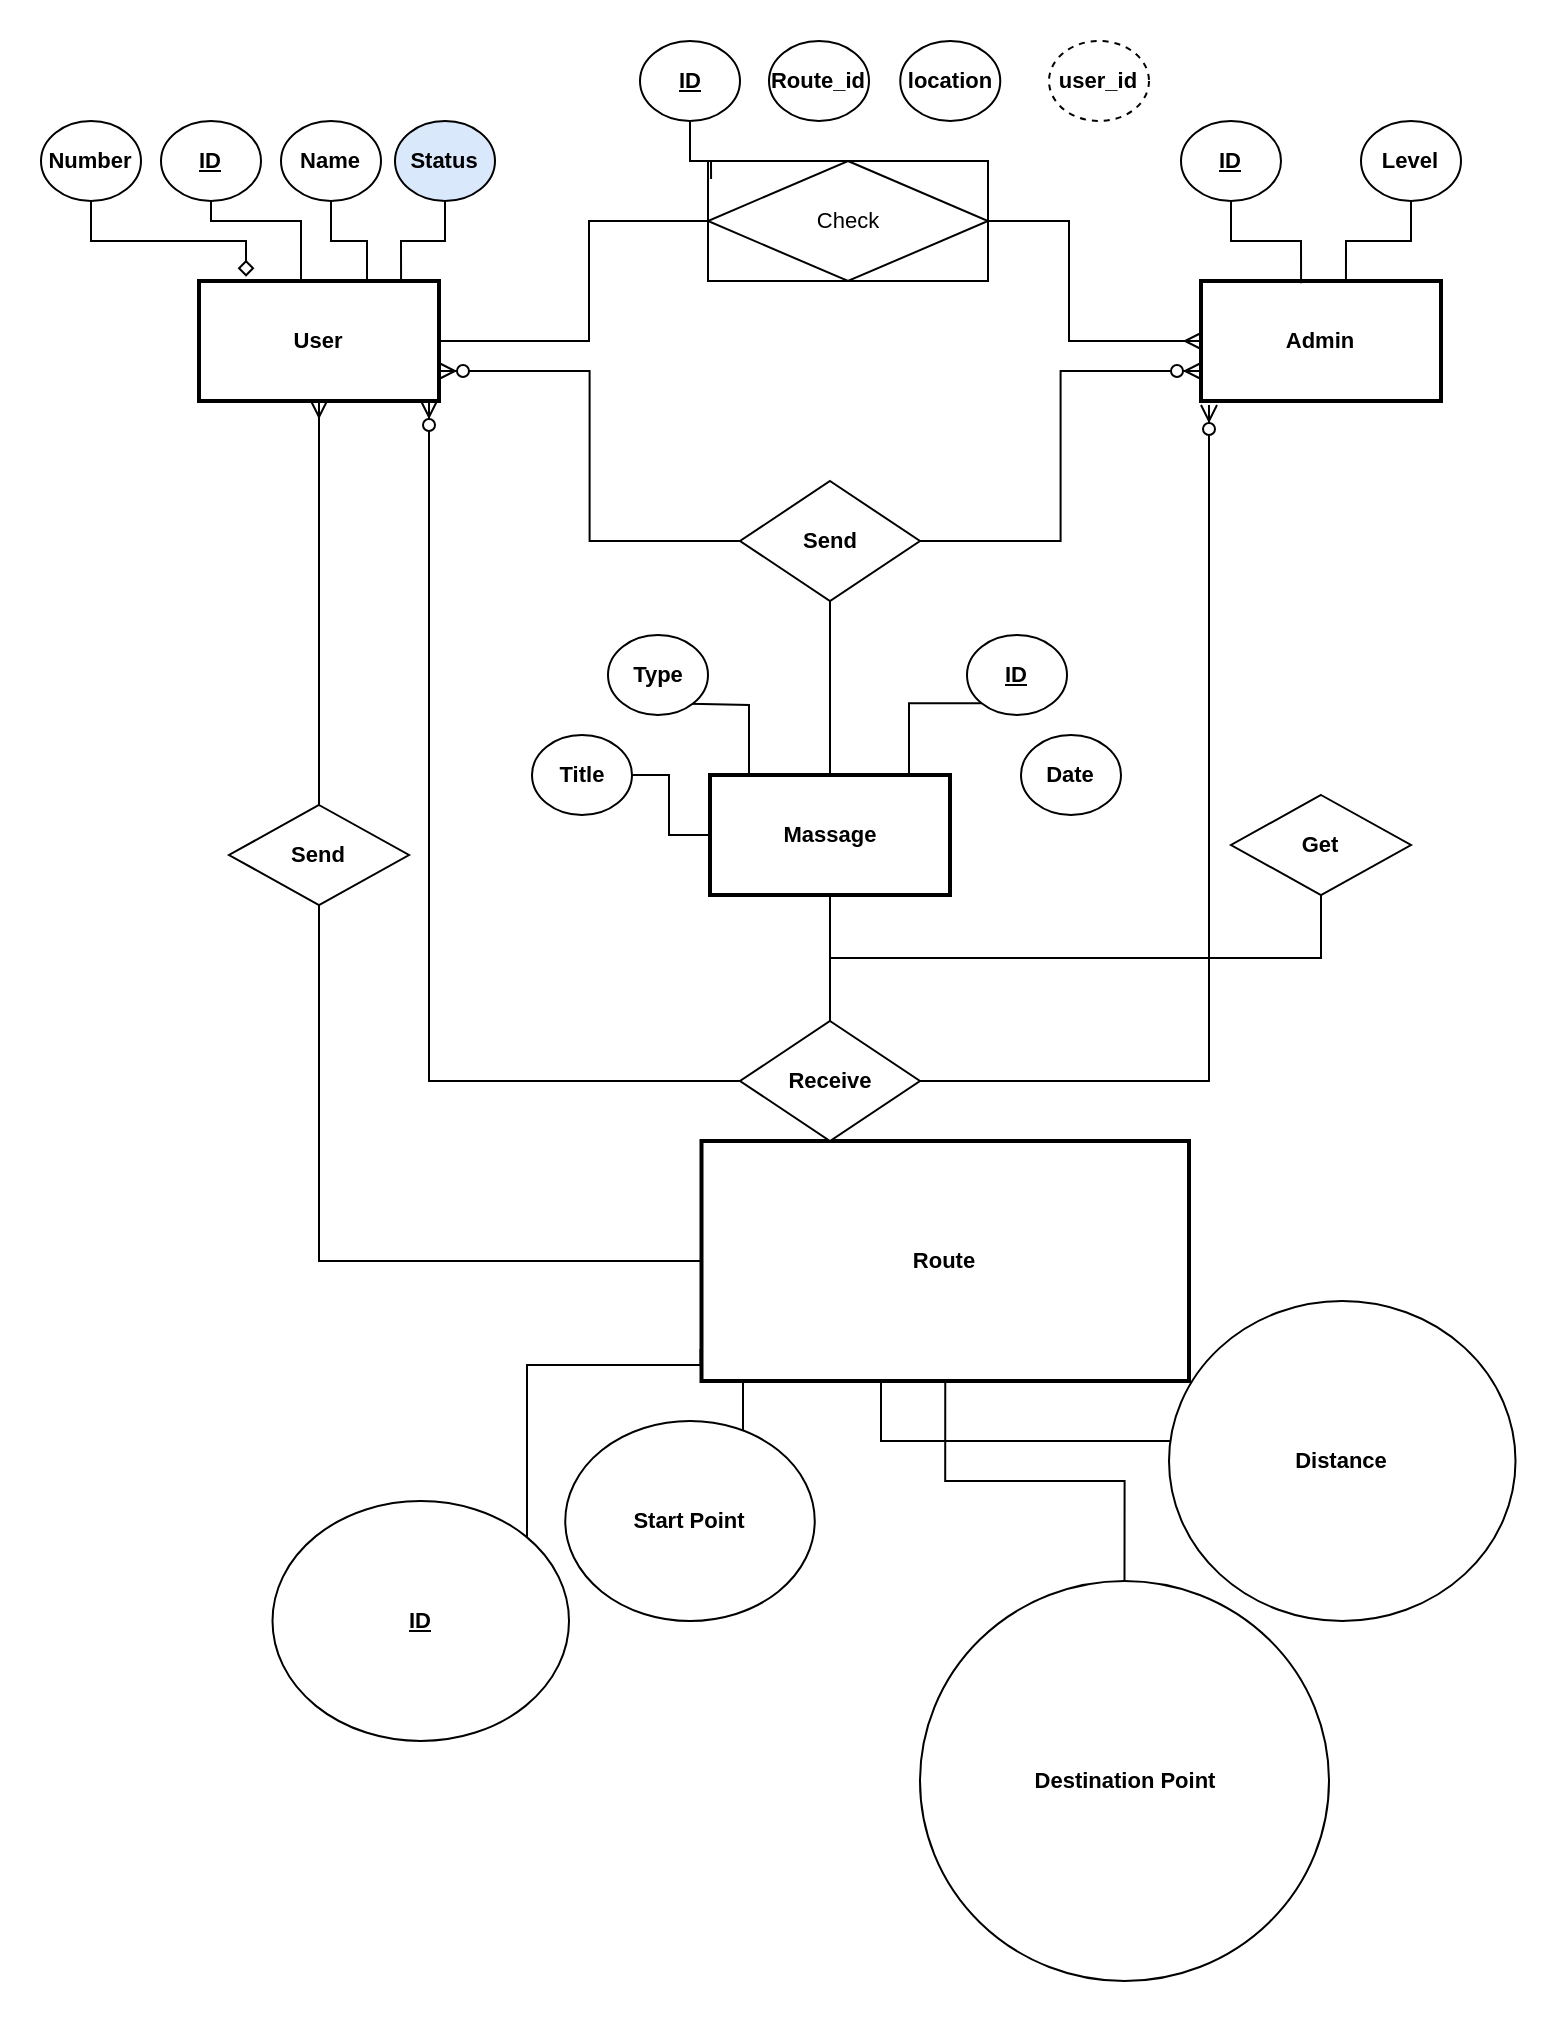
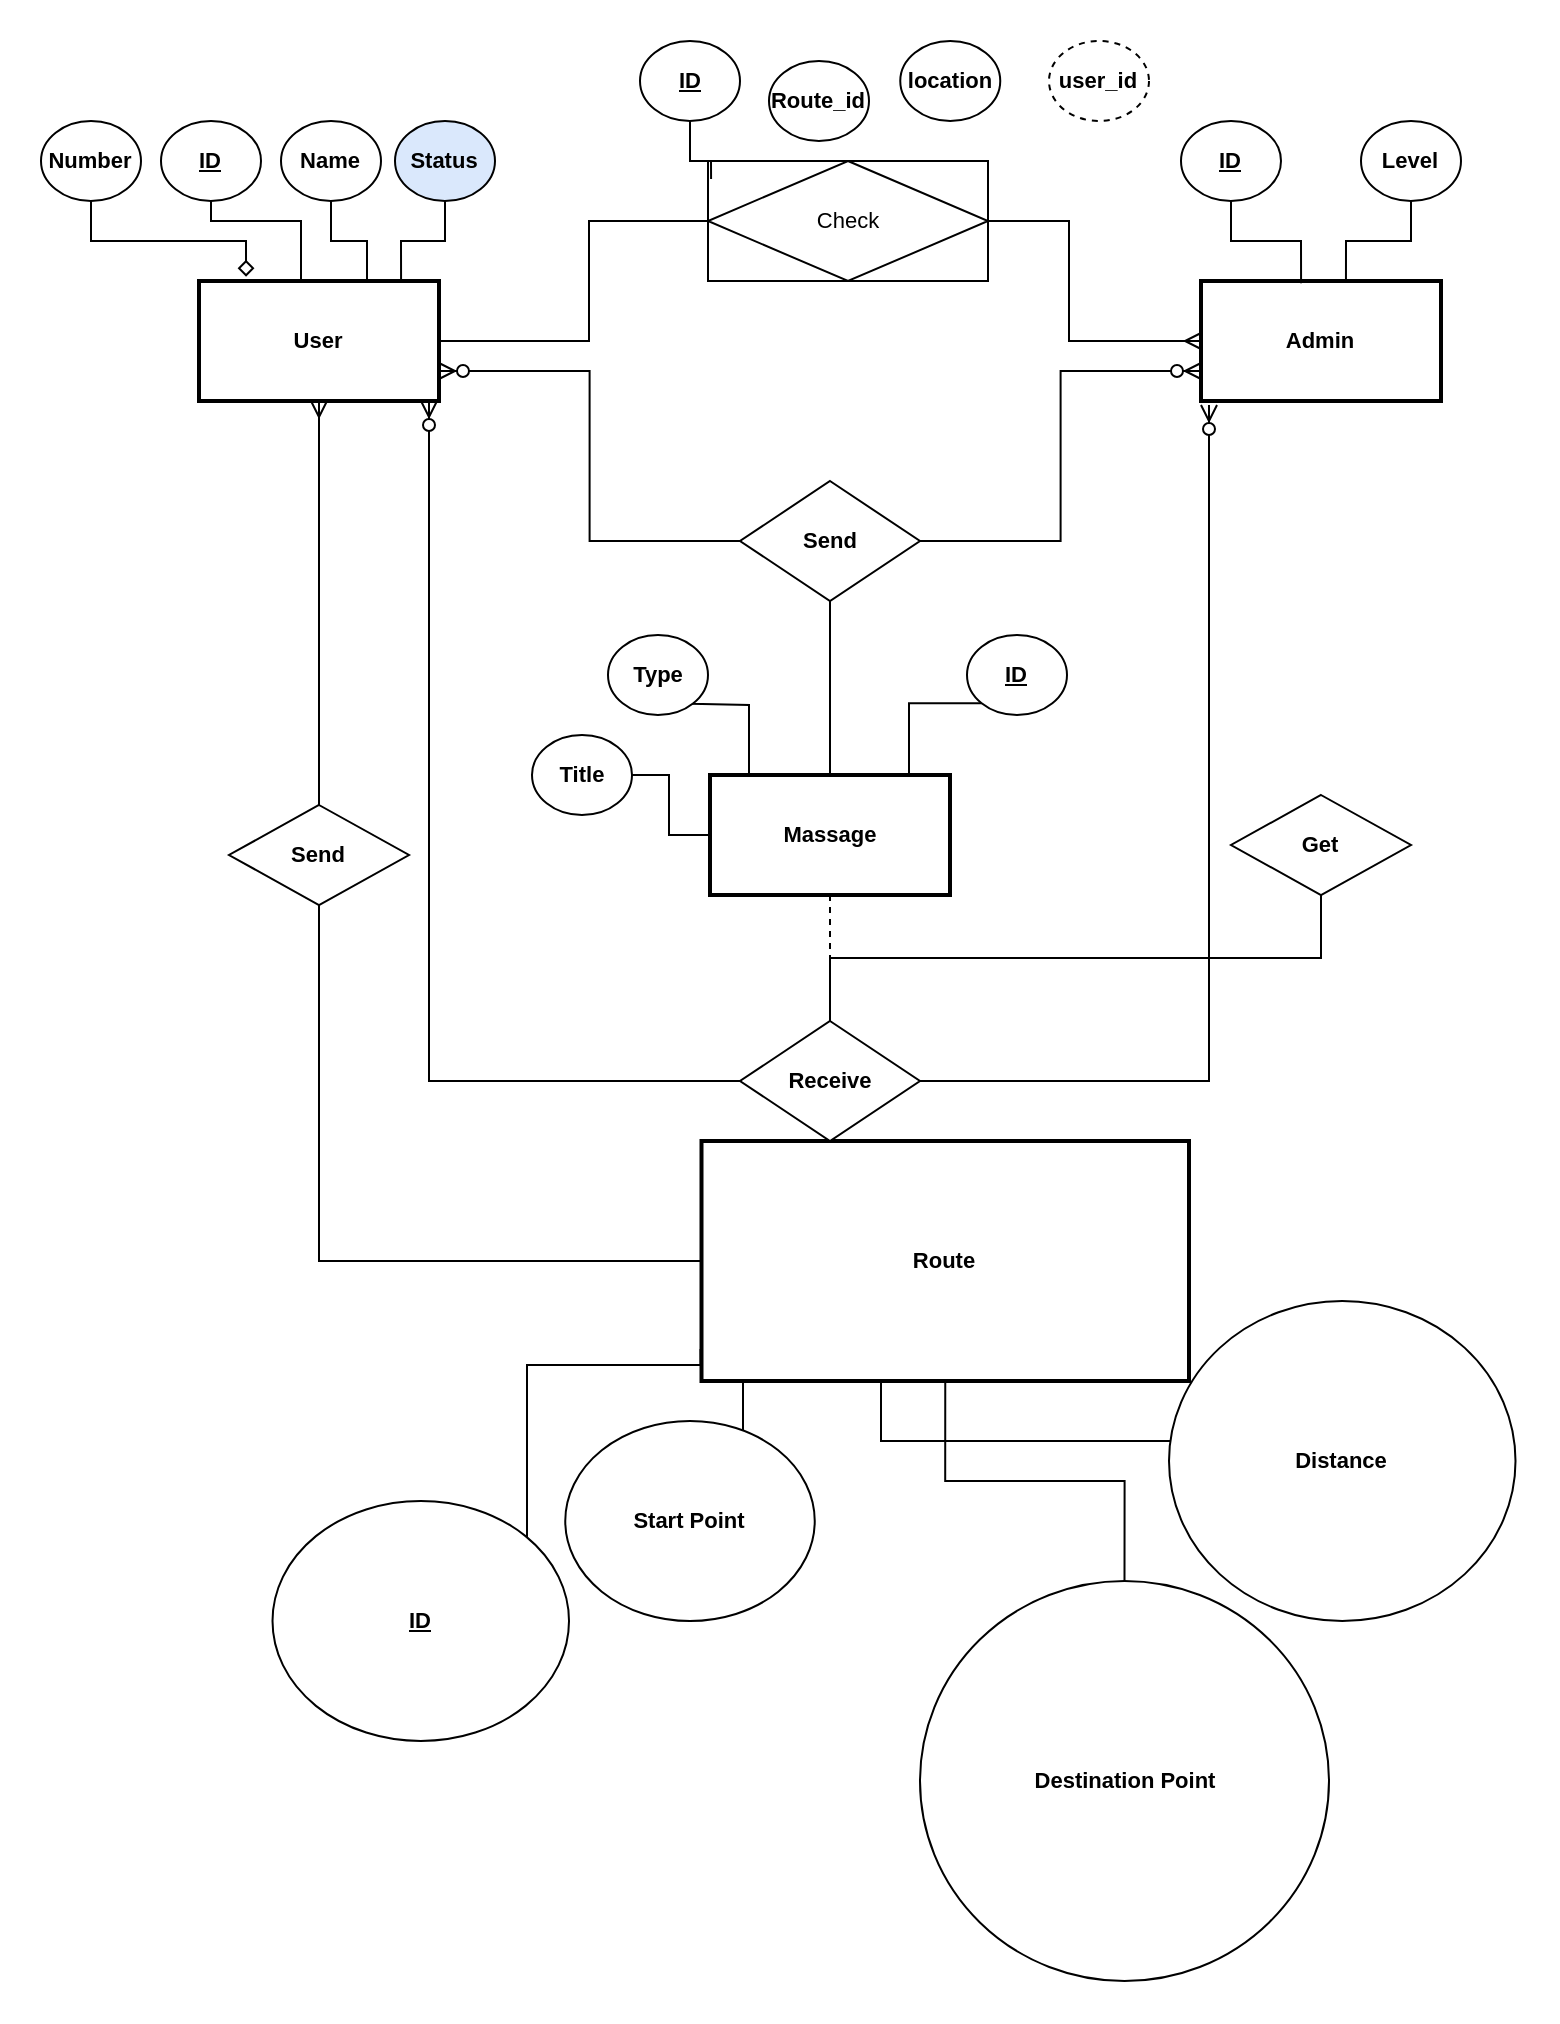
(819, 81) -> (819, 101)
(1071, 775) -> none
(830, 927) -> (830, 927)
